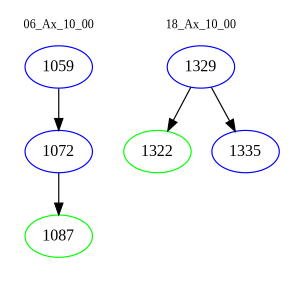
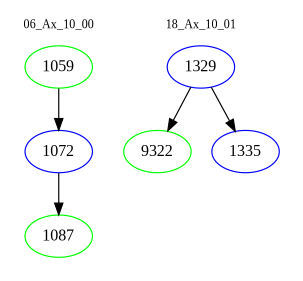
(202, 25) -> (202, 25)
(59, 67) -> (59, 67)
(157, 152) -> (157, 152)
